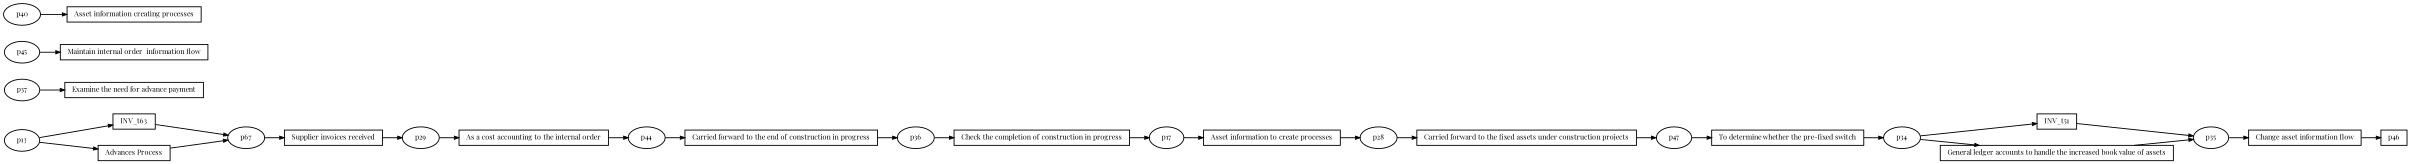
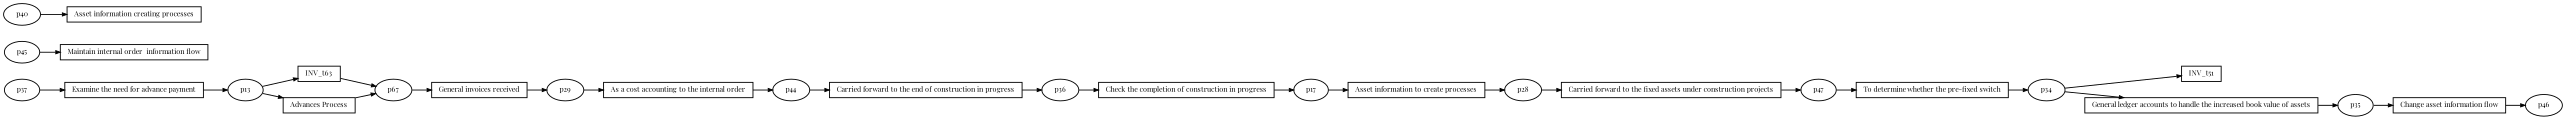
none -> (213, 90)
(2133, 129) -> none
(333, 138) -> (479, 90)
(2394, 138) -> (2544, 105)
